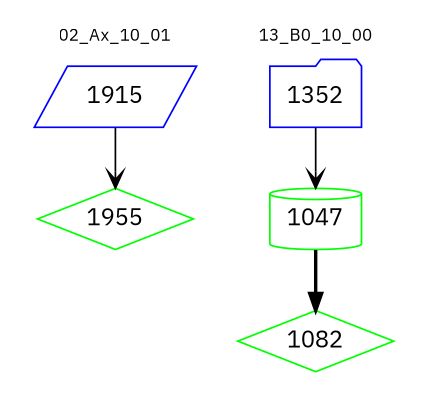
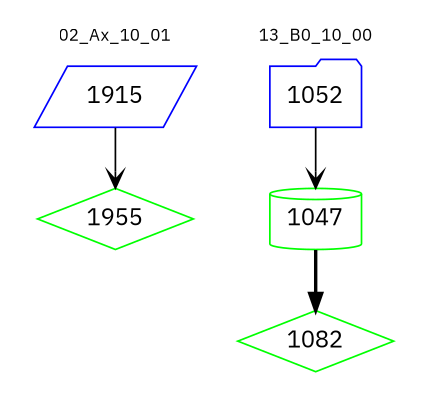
(316, 97) -> (316, 97)
